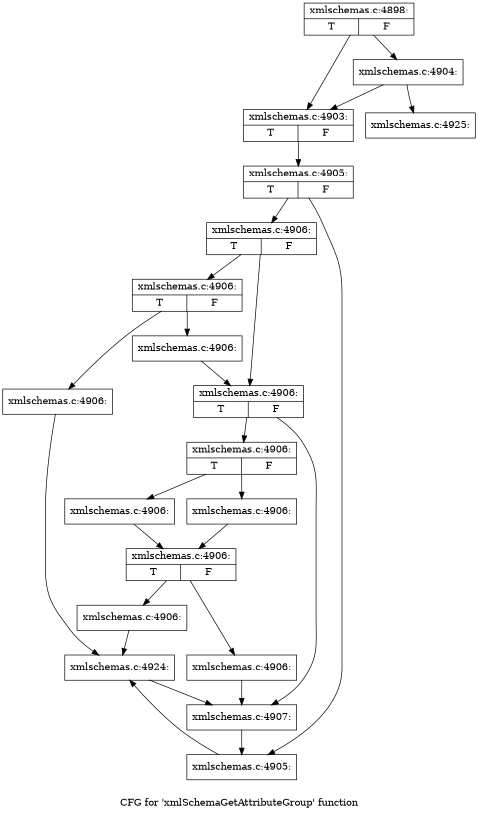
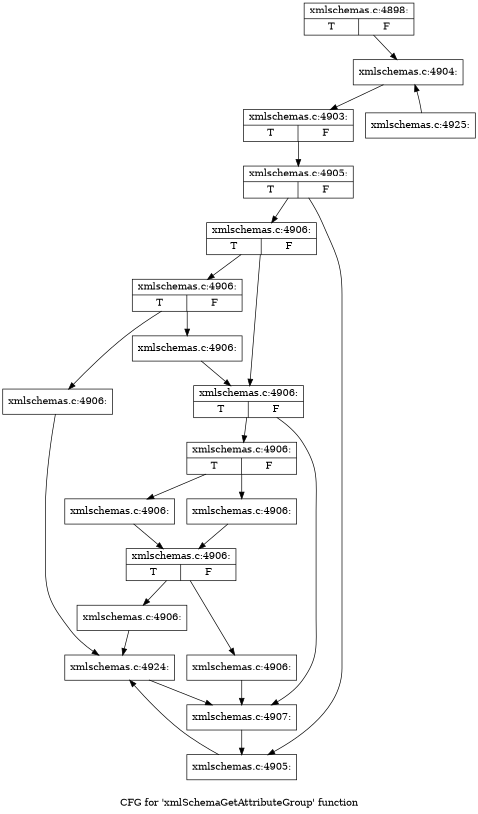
(330, 69) -> none
(409, 96) -> (420, 102)
